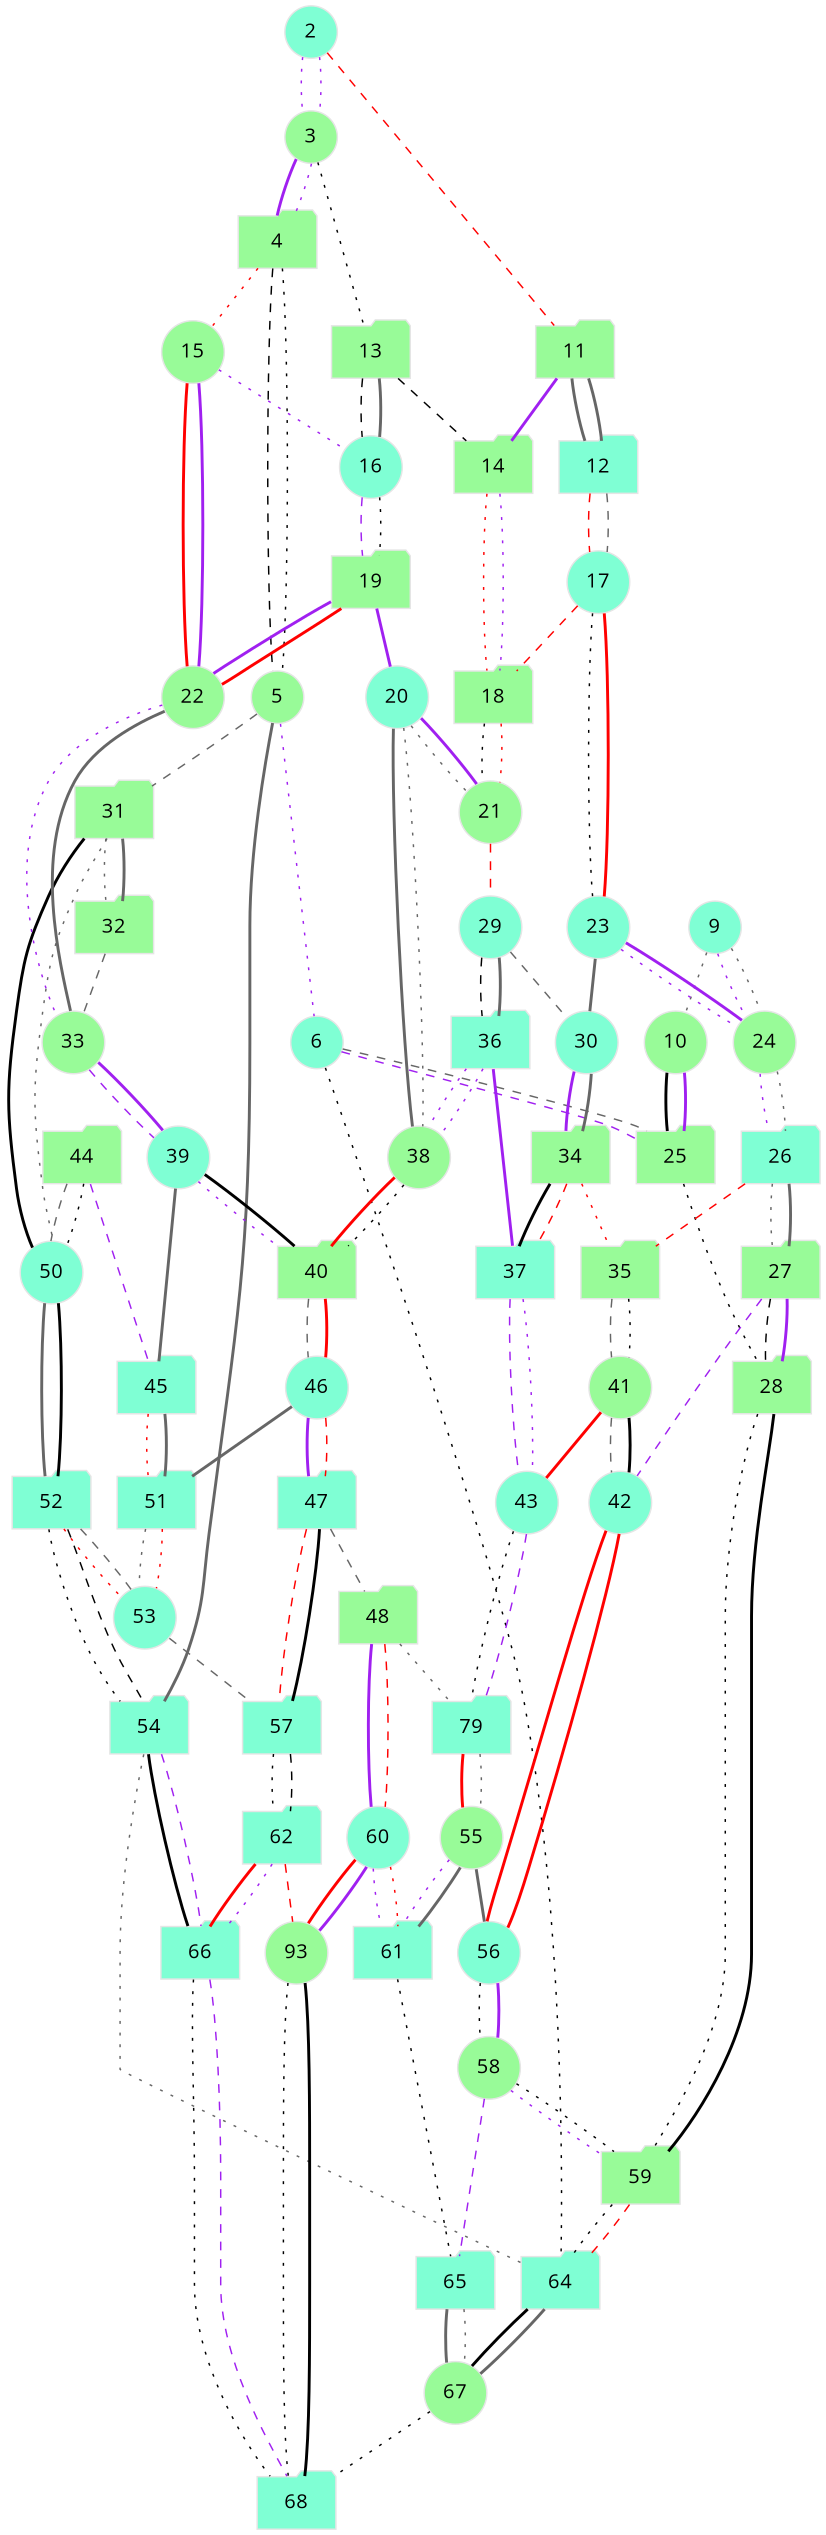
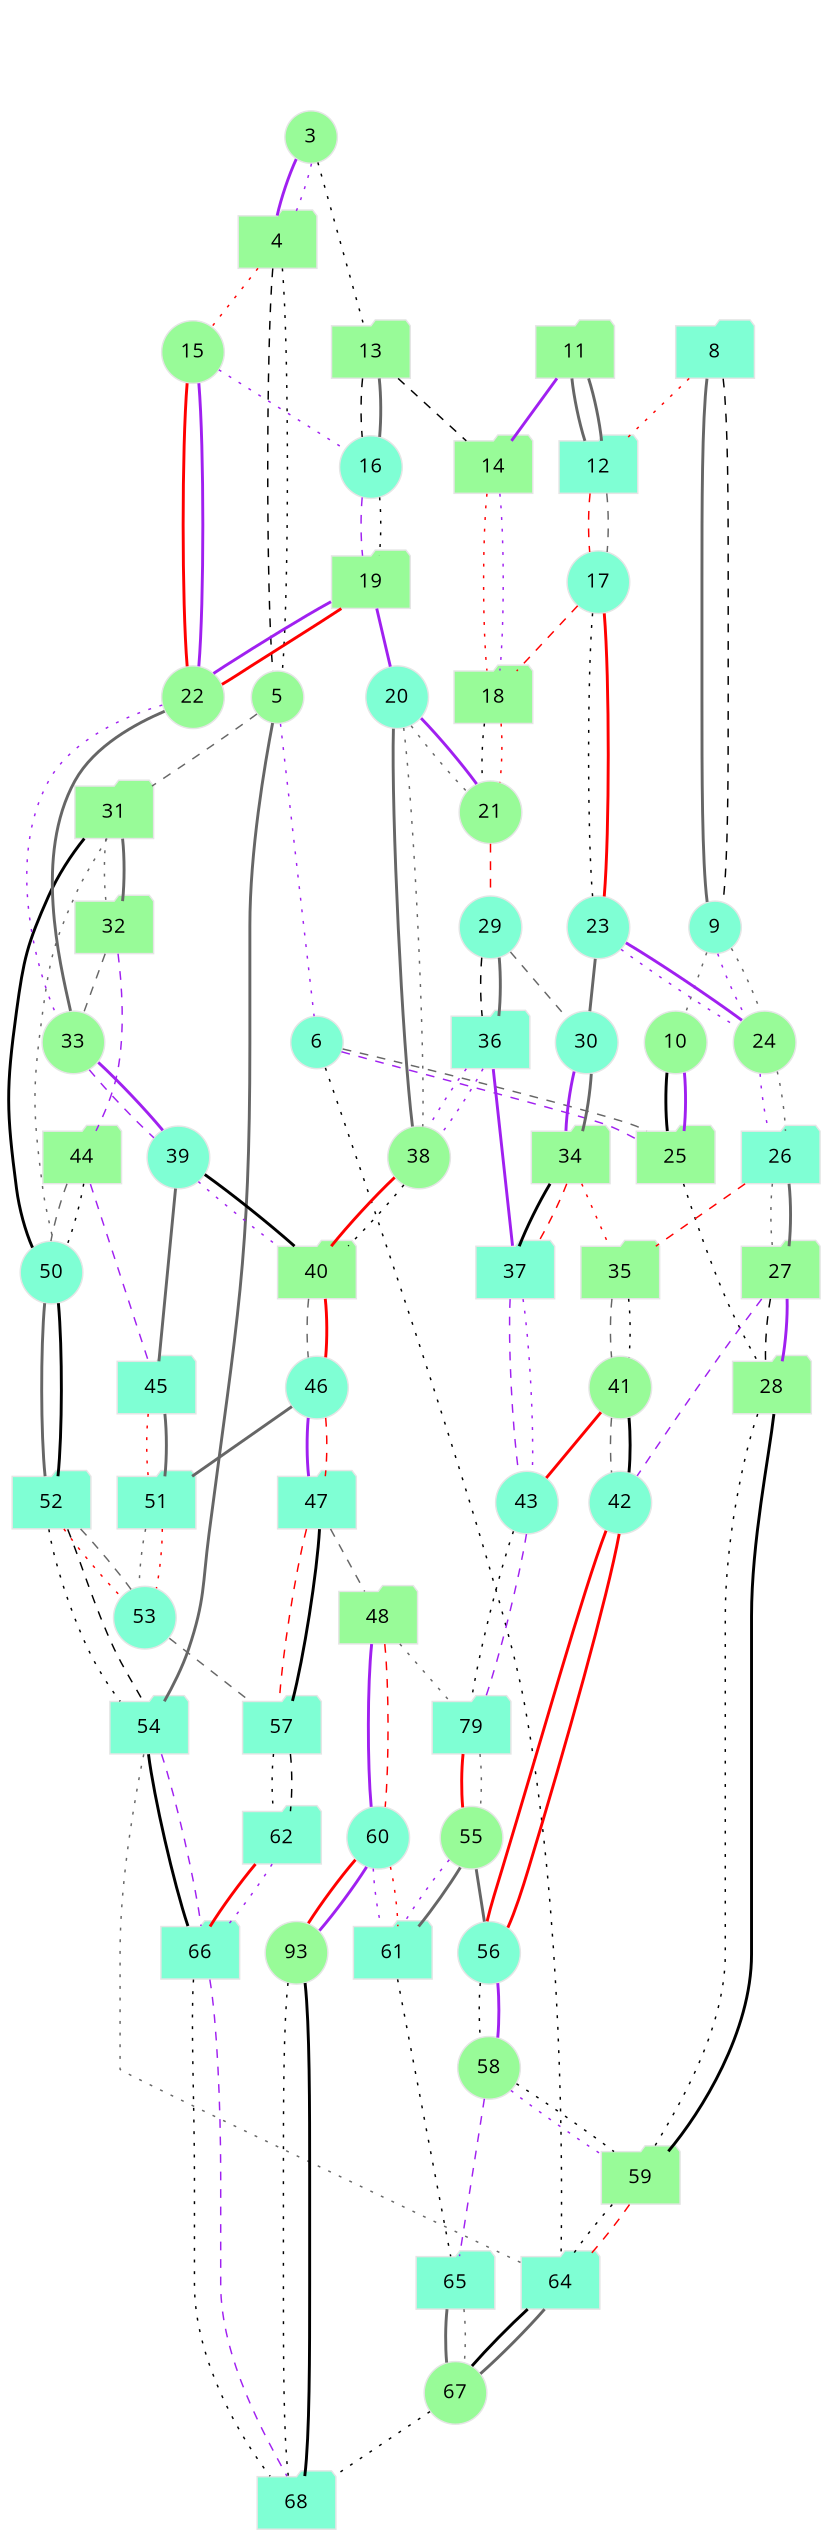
(311, 32) -> none
none -> (715, 352)
none -> (121, 1044)
(289, 1893) -> none
